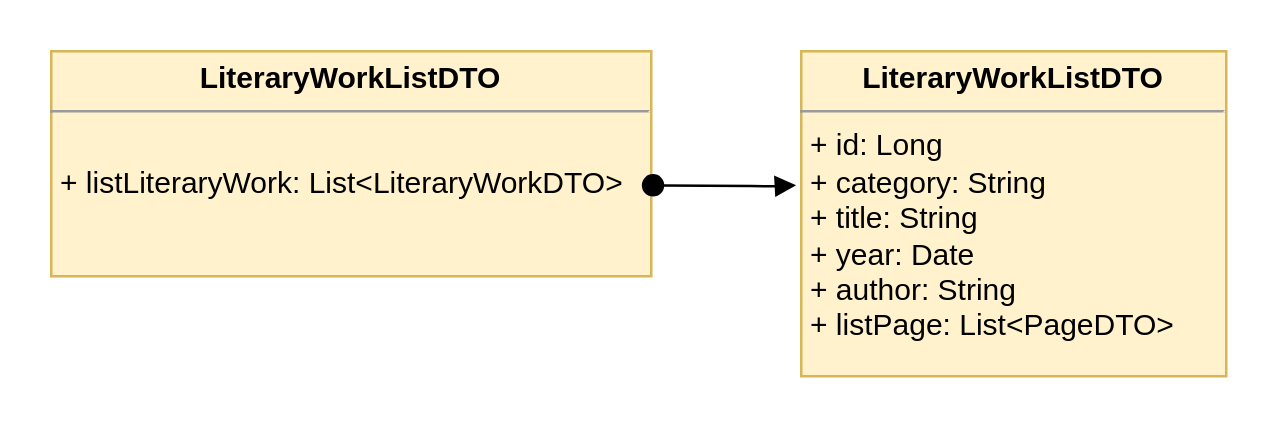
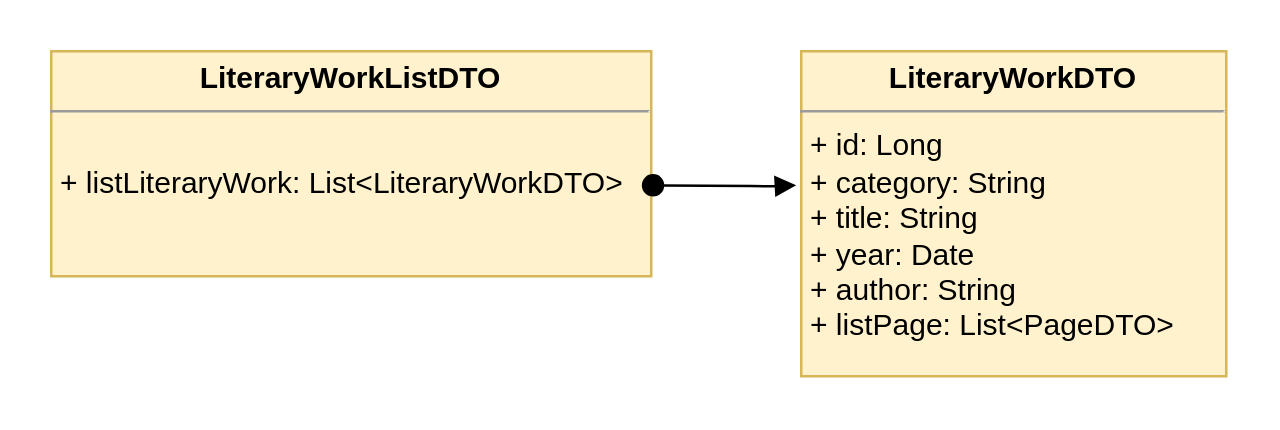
(992, 177) -> (992, 177)
